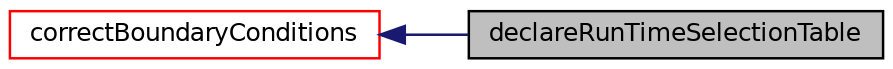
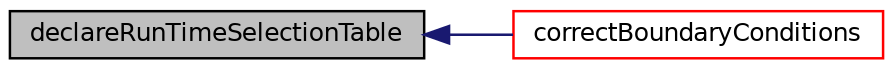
(437, 35) -> (481, 35)
